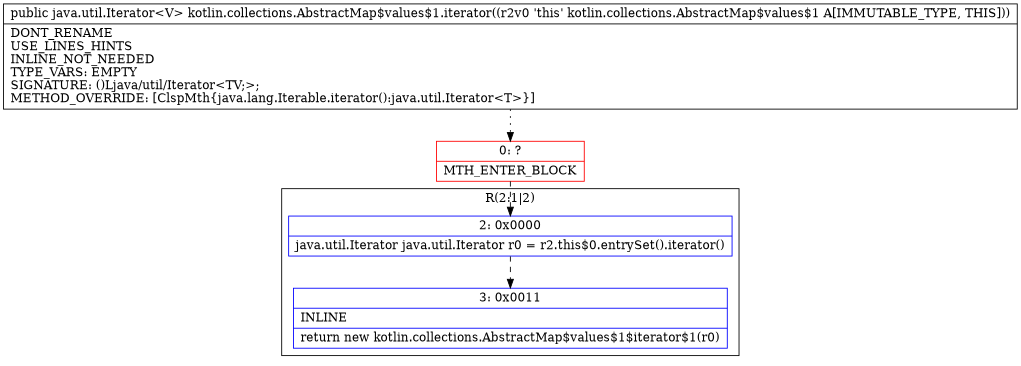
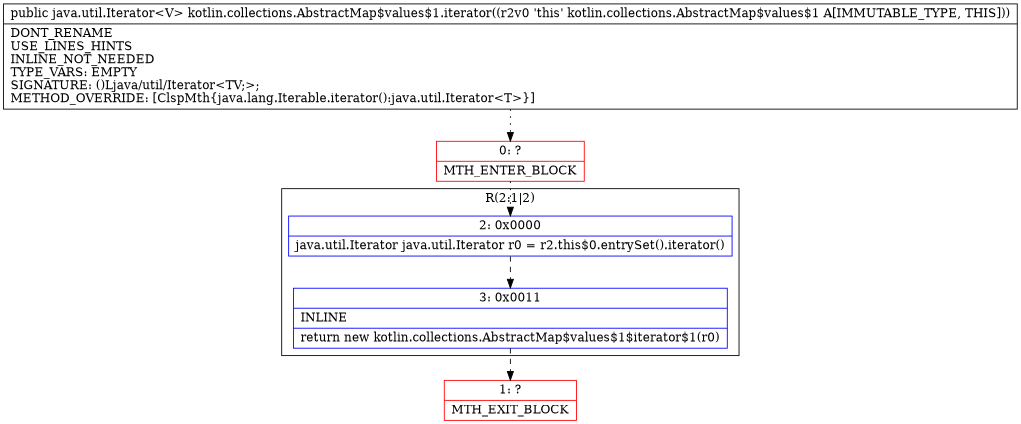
(510, 194) -> (510, 194)
none -> (510, 400)
